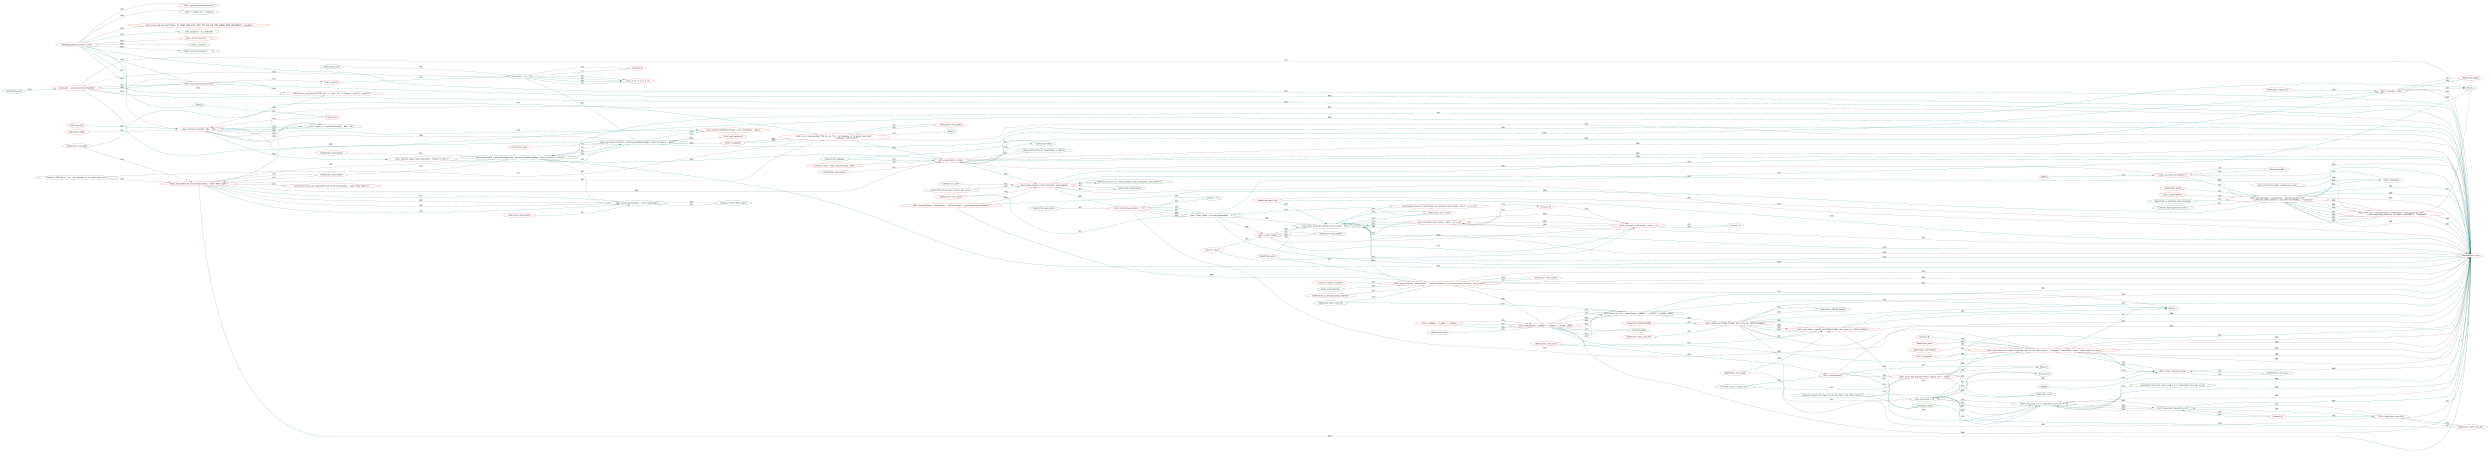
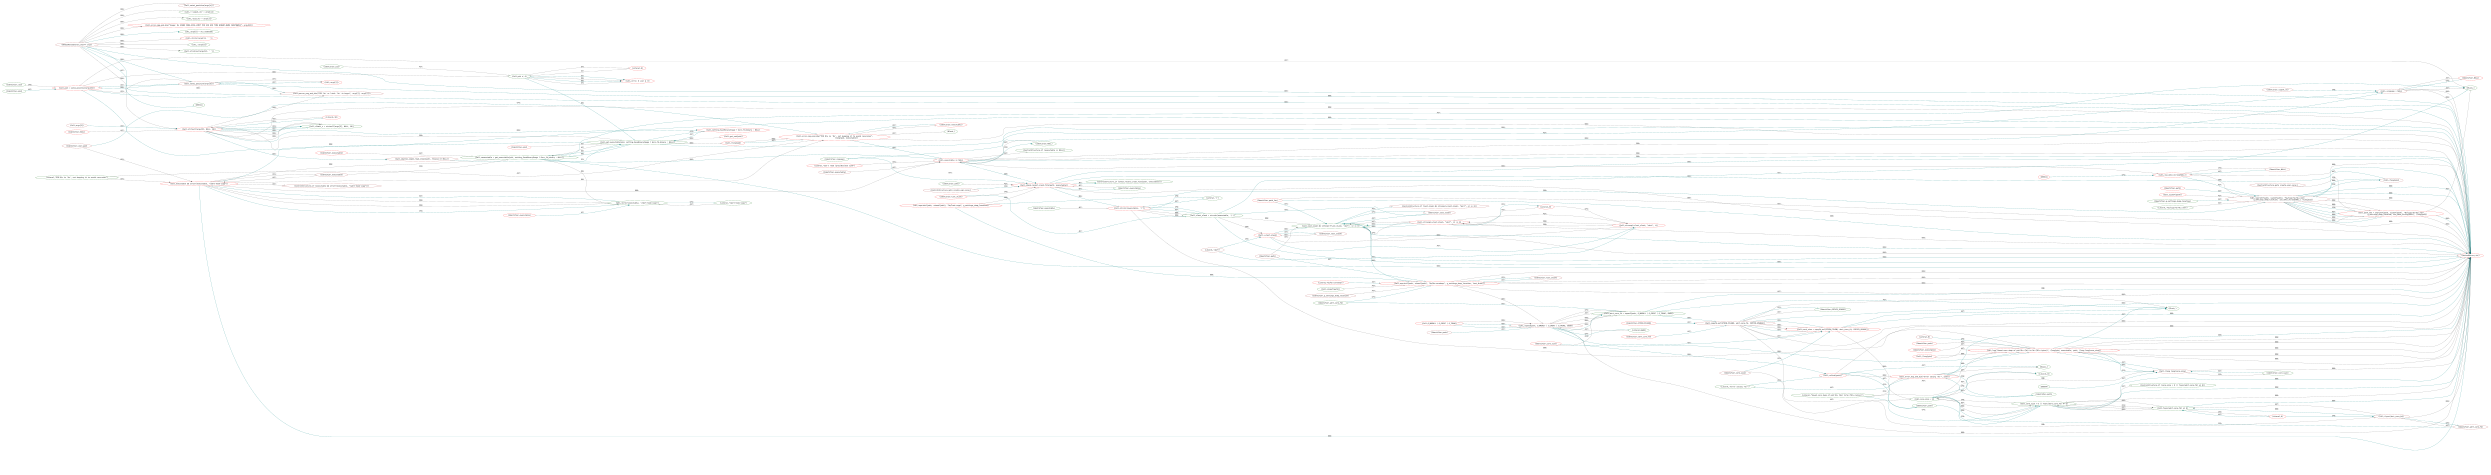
none -> (199, 19)
(425, 79) -> (271, 83)
none -> (14, 85)
(260, 111) -> (269, 123)
(891, 160) -> (933, 179)
(1735, 225) -> none
